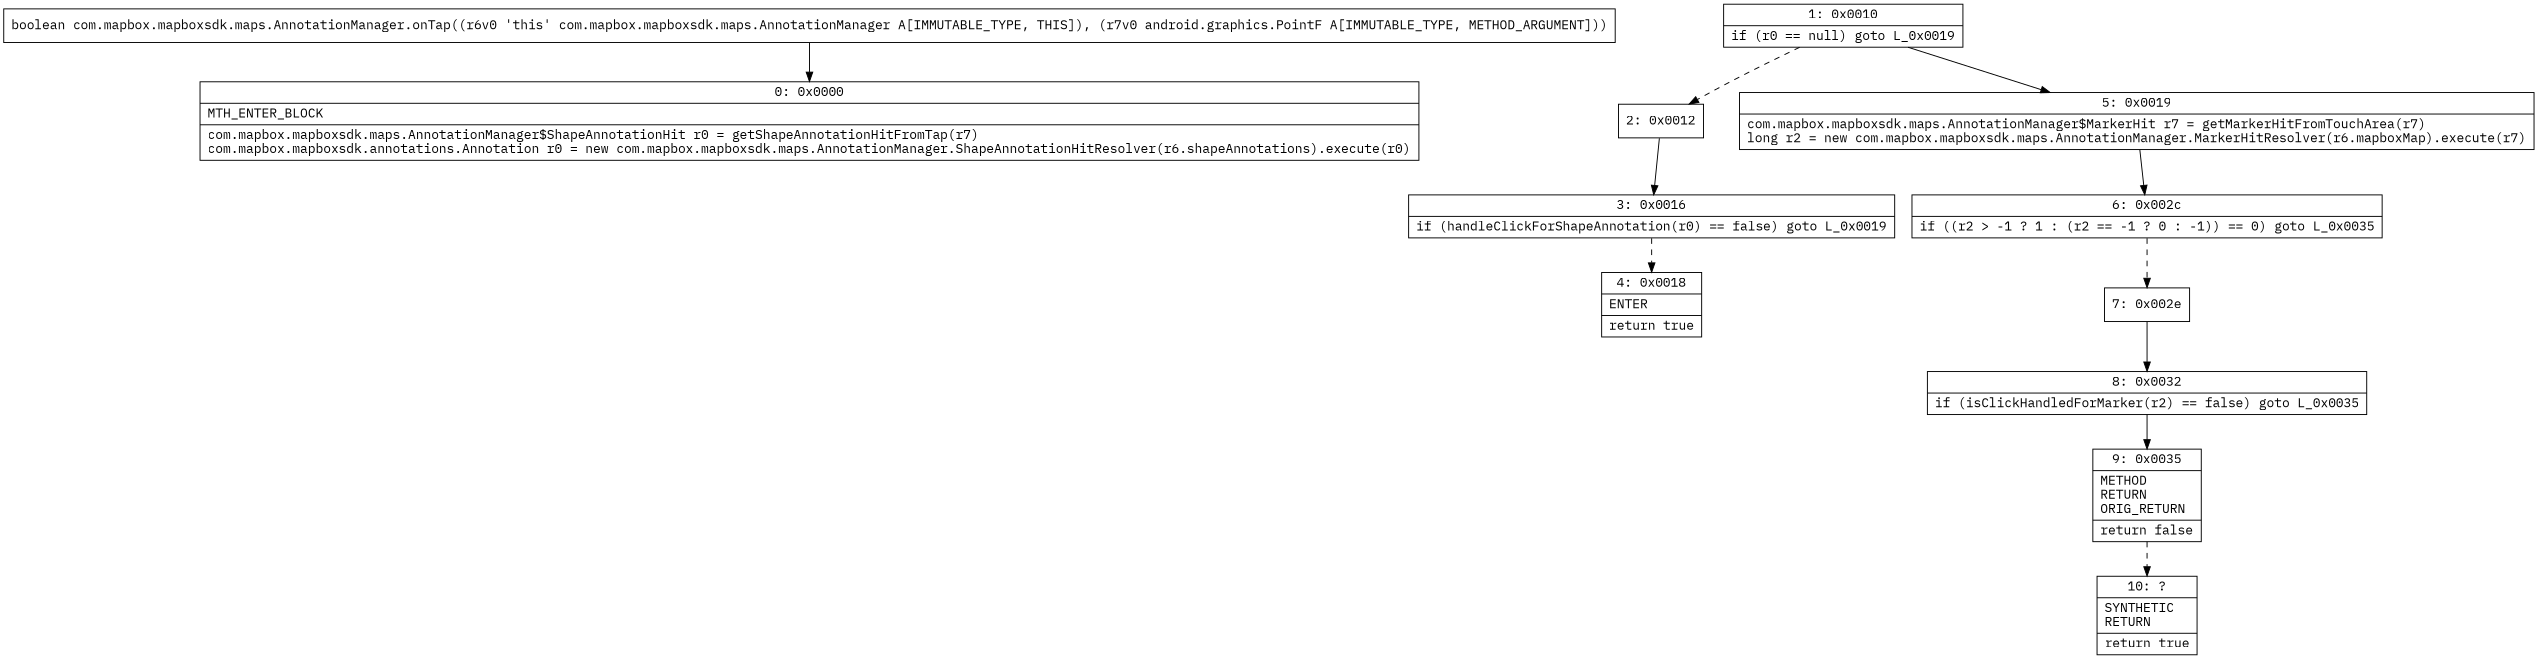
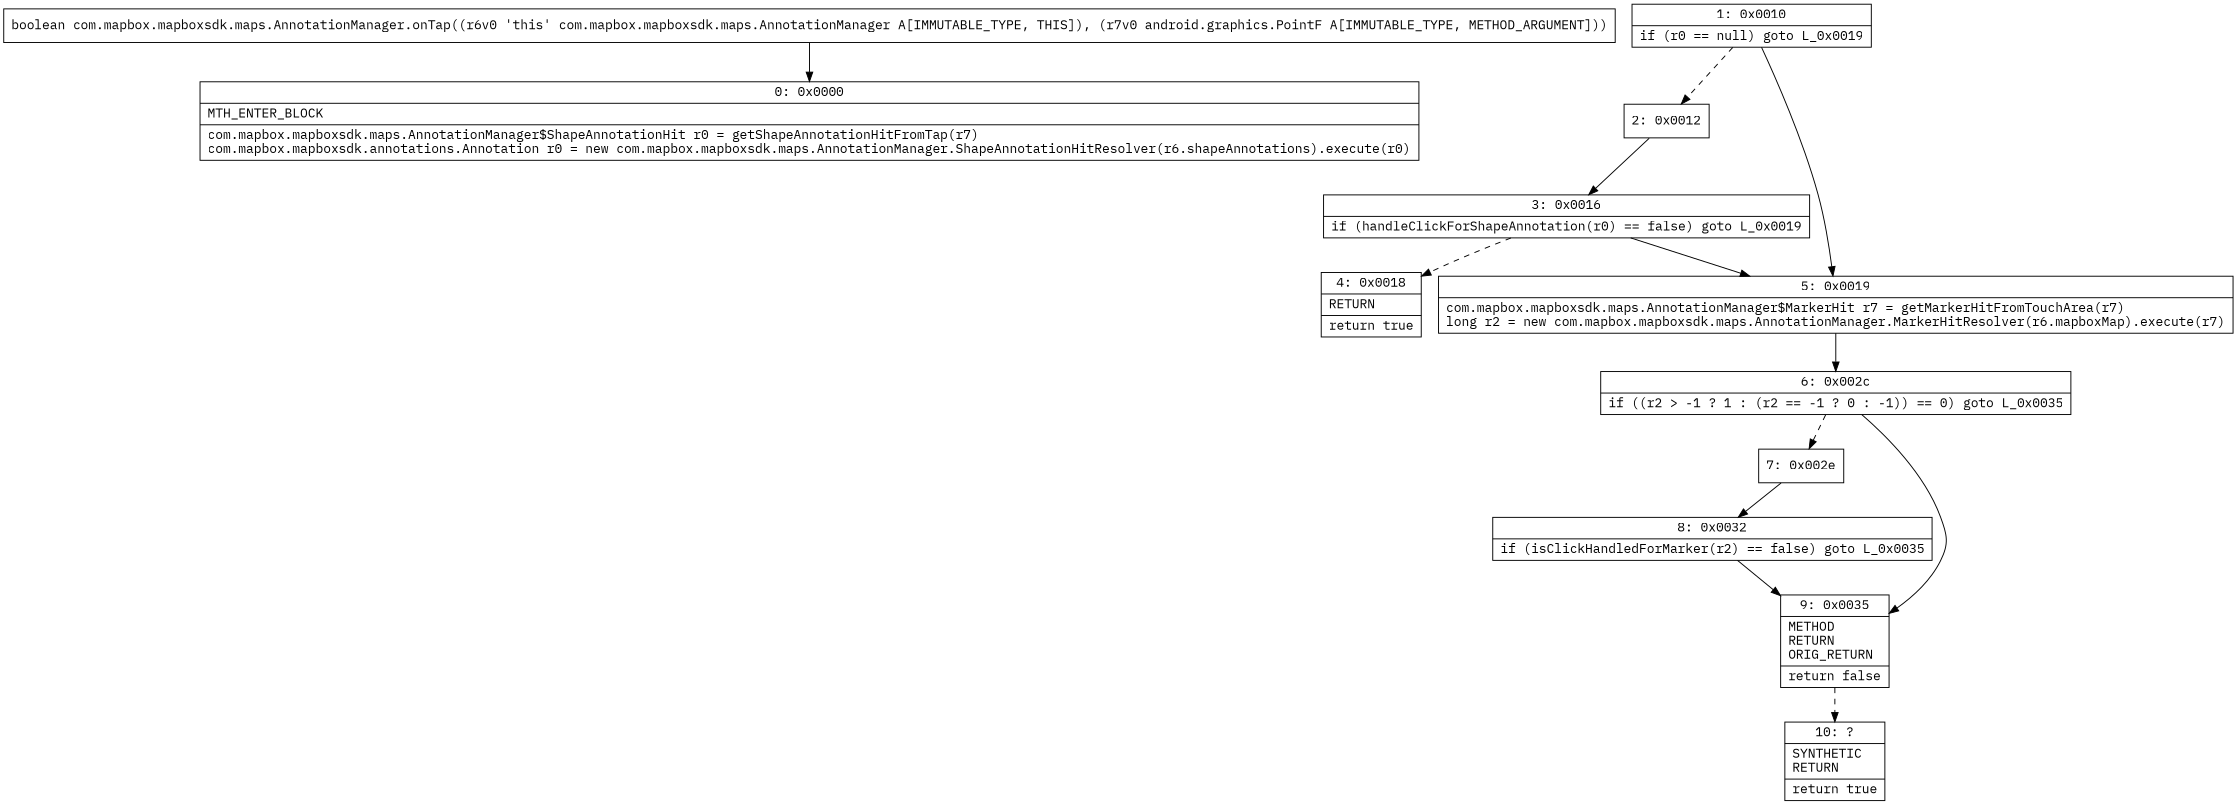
none -> (1686, 256)
(1629, 304) -> (1352, 304)
none -> (1937, 508)
